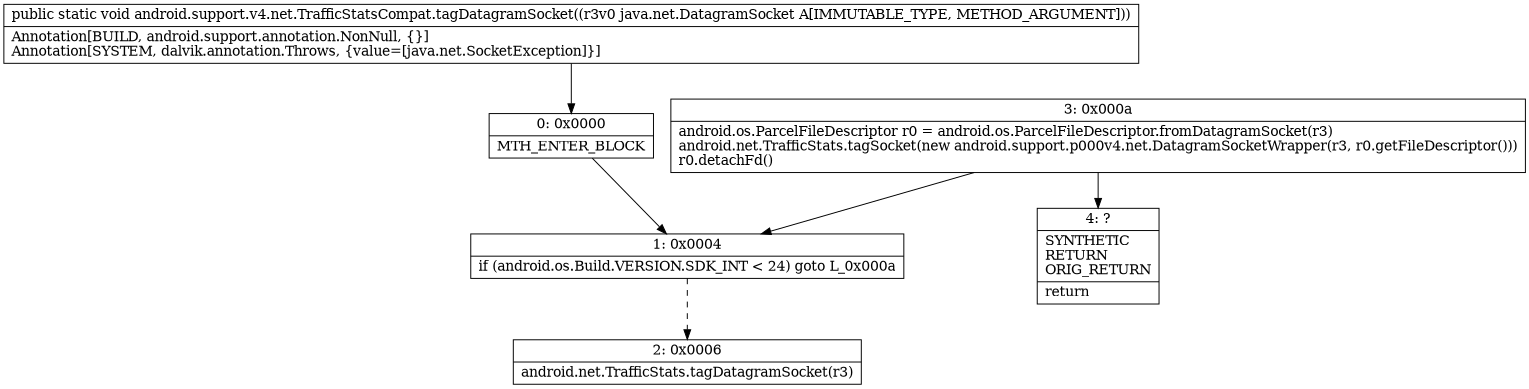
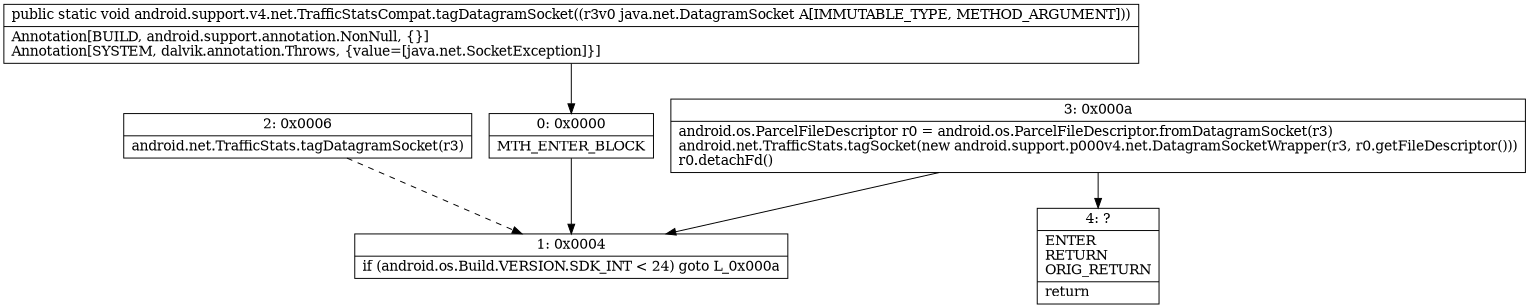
(1087, 241) -> (1071, 241)
(687, 304) -> (430, 194)
